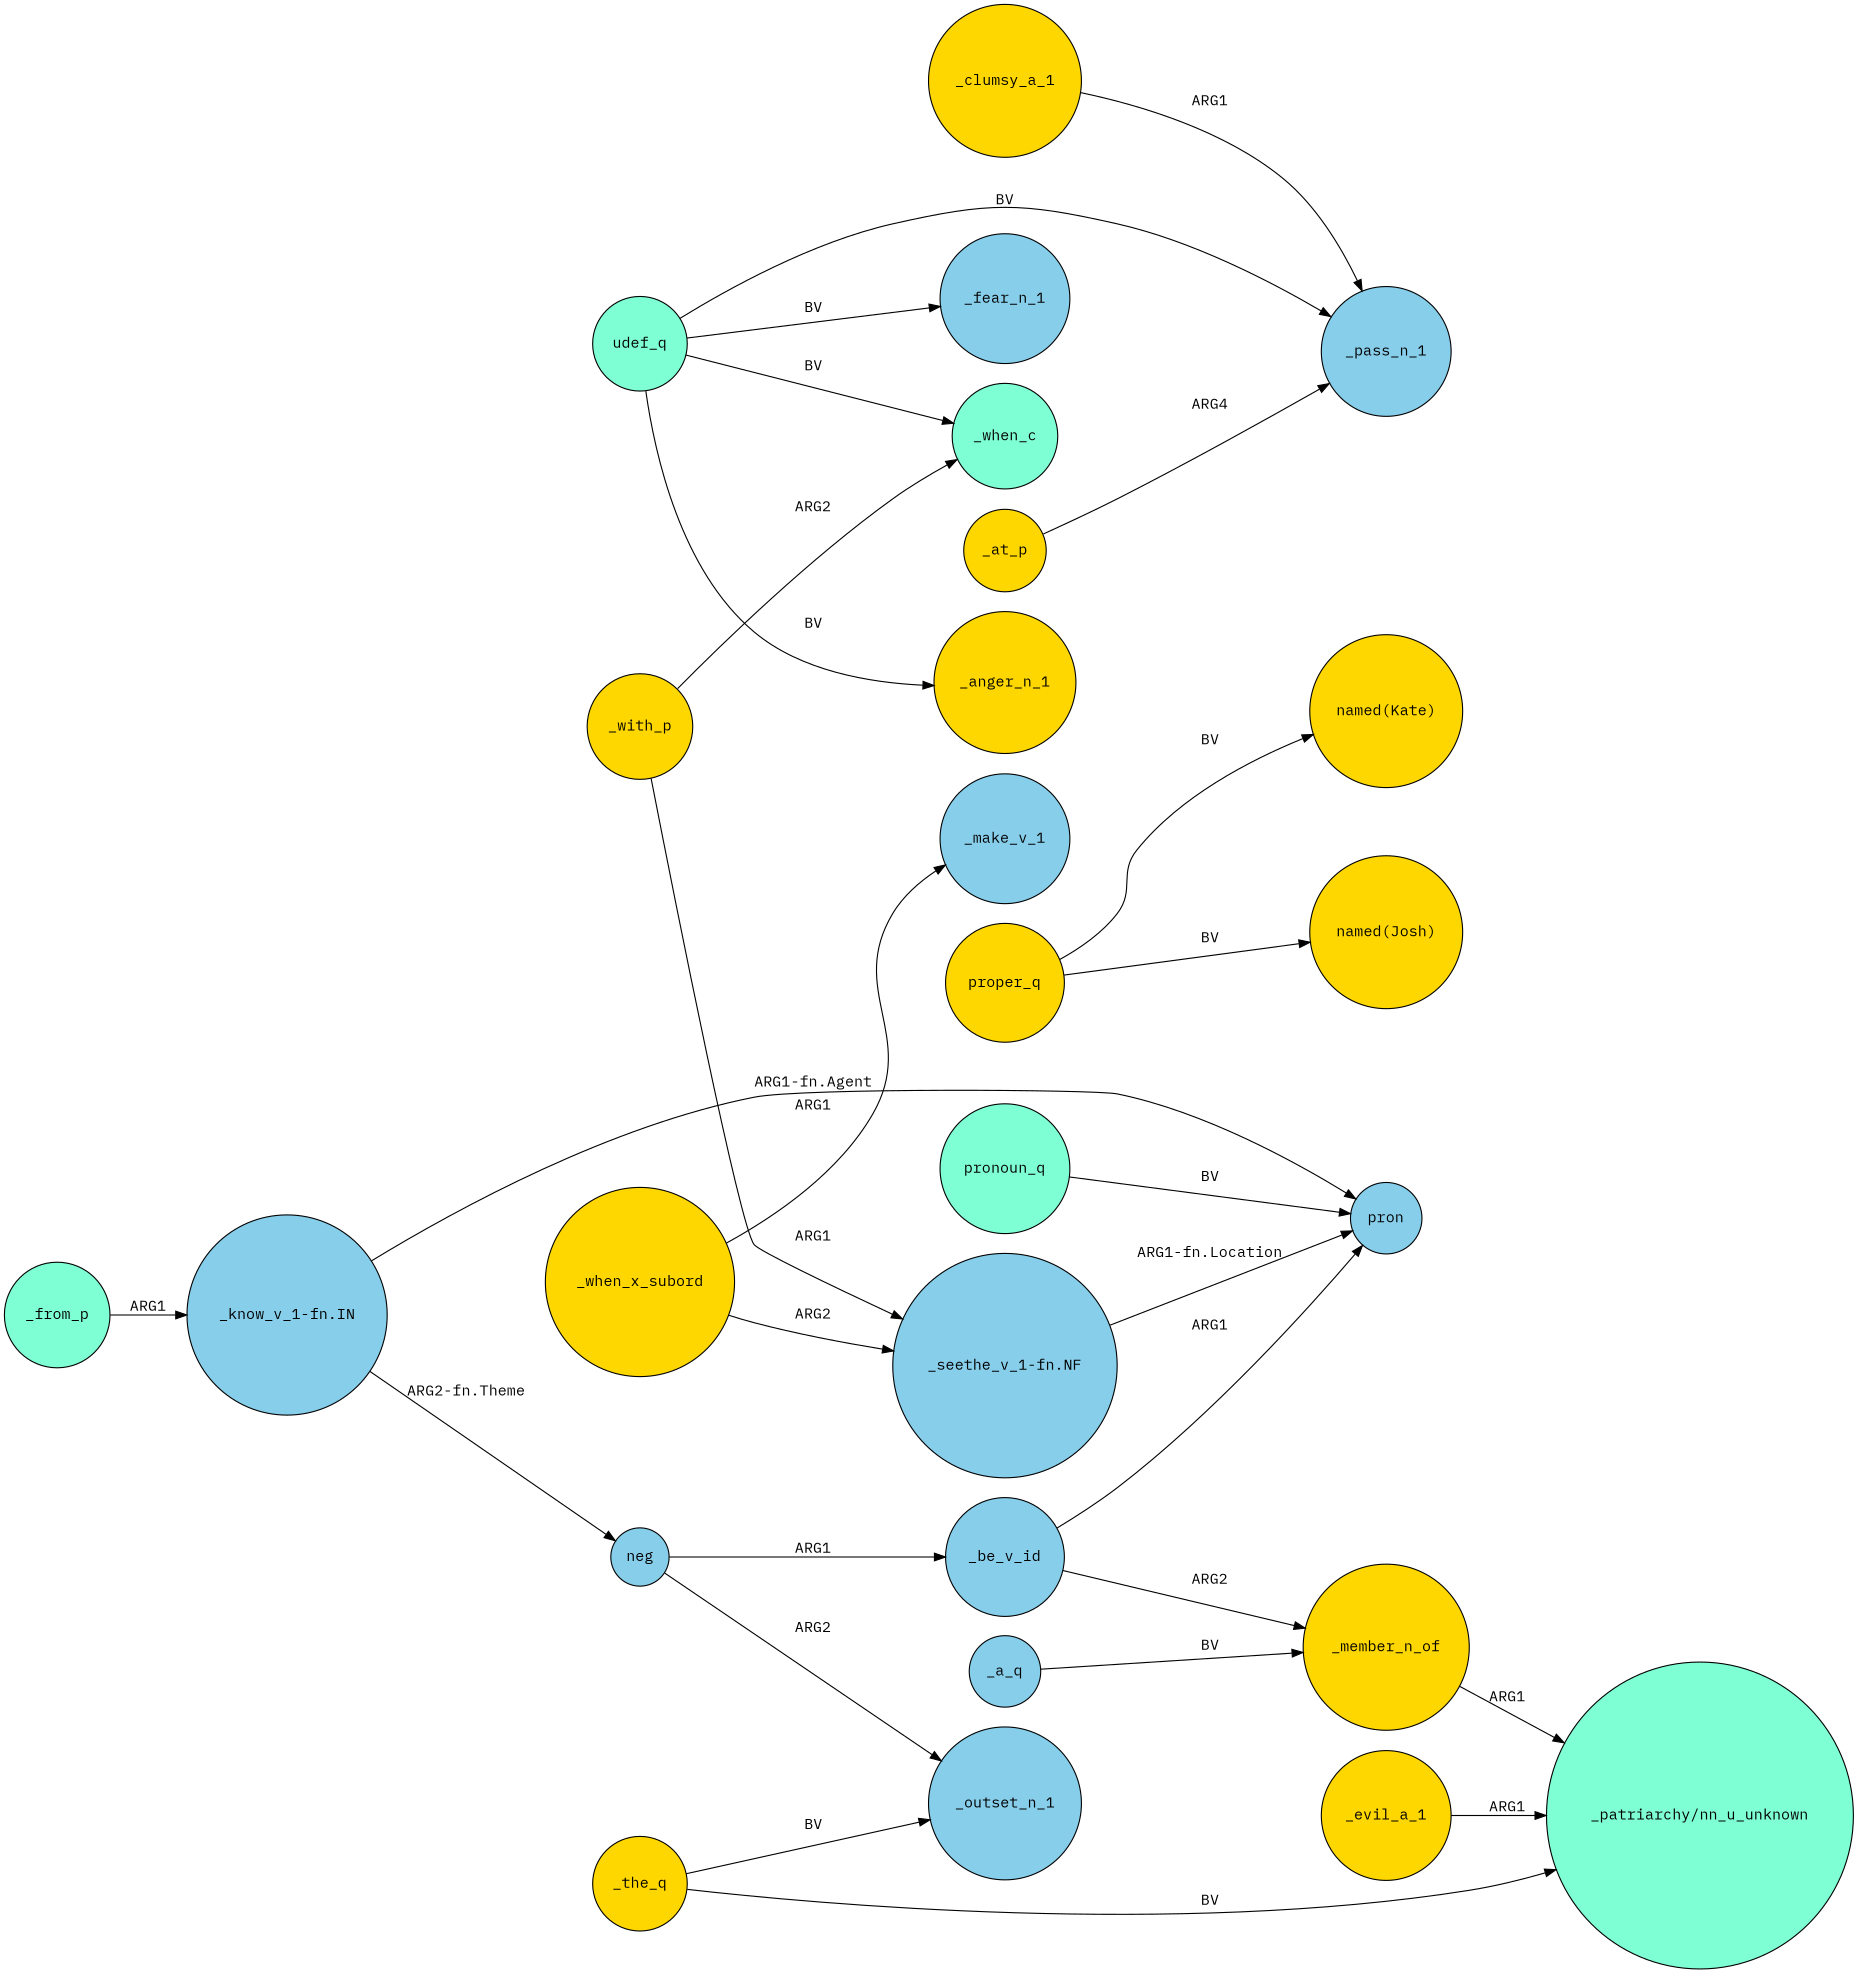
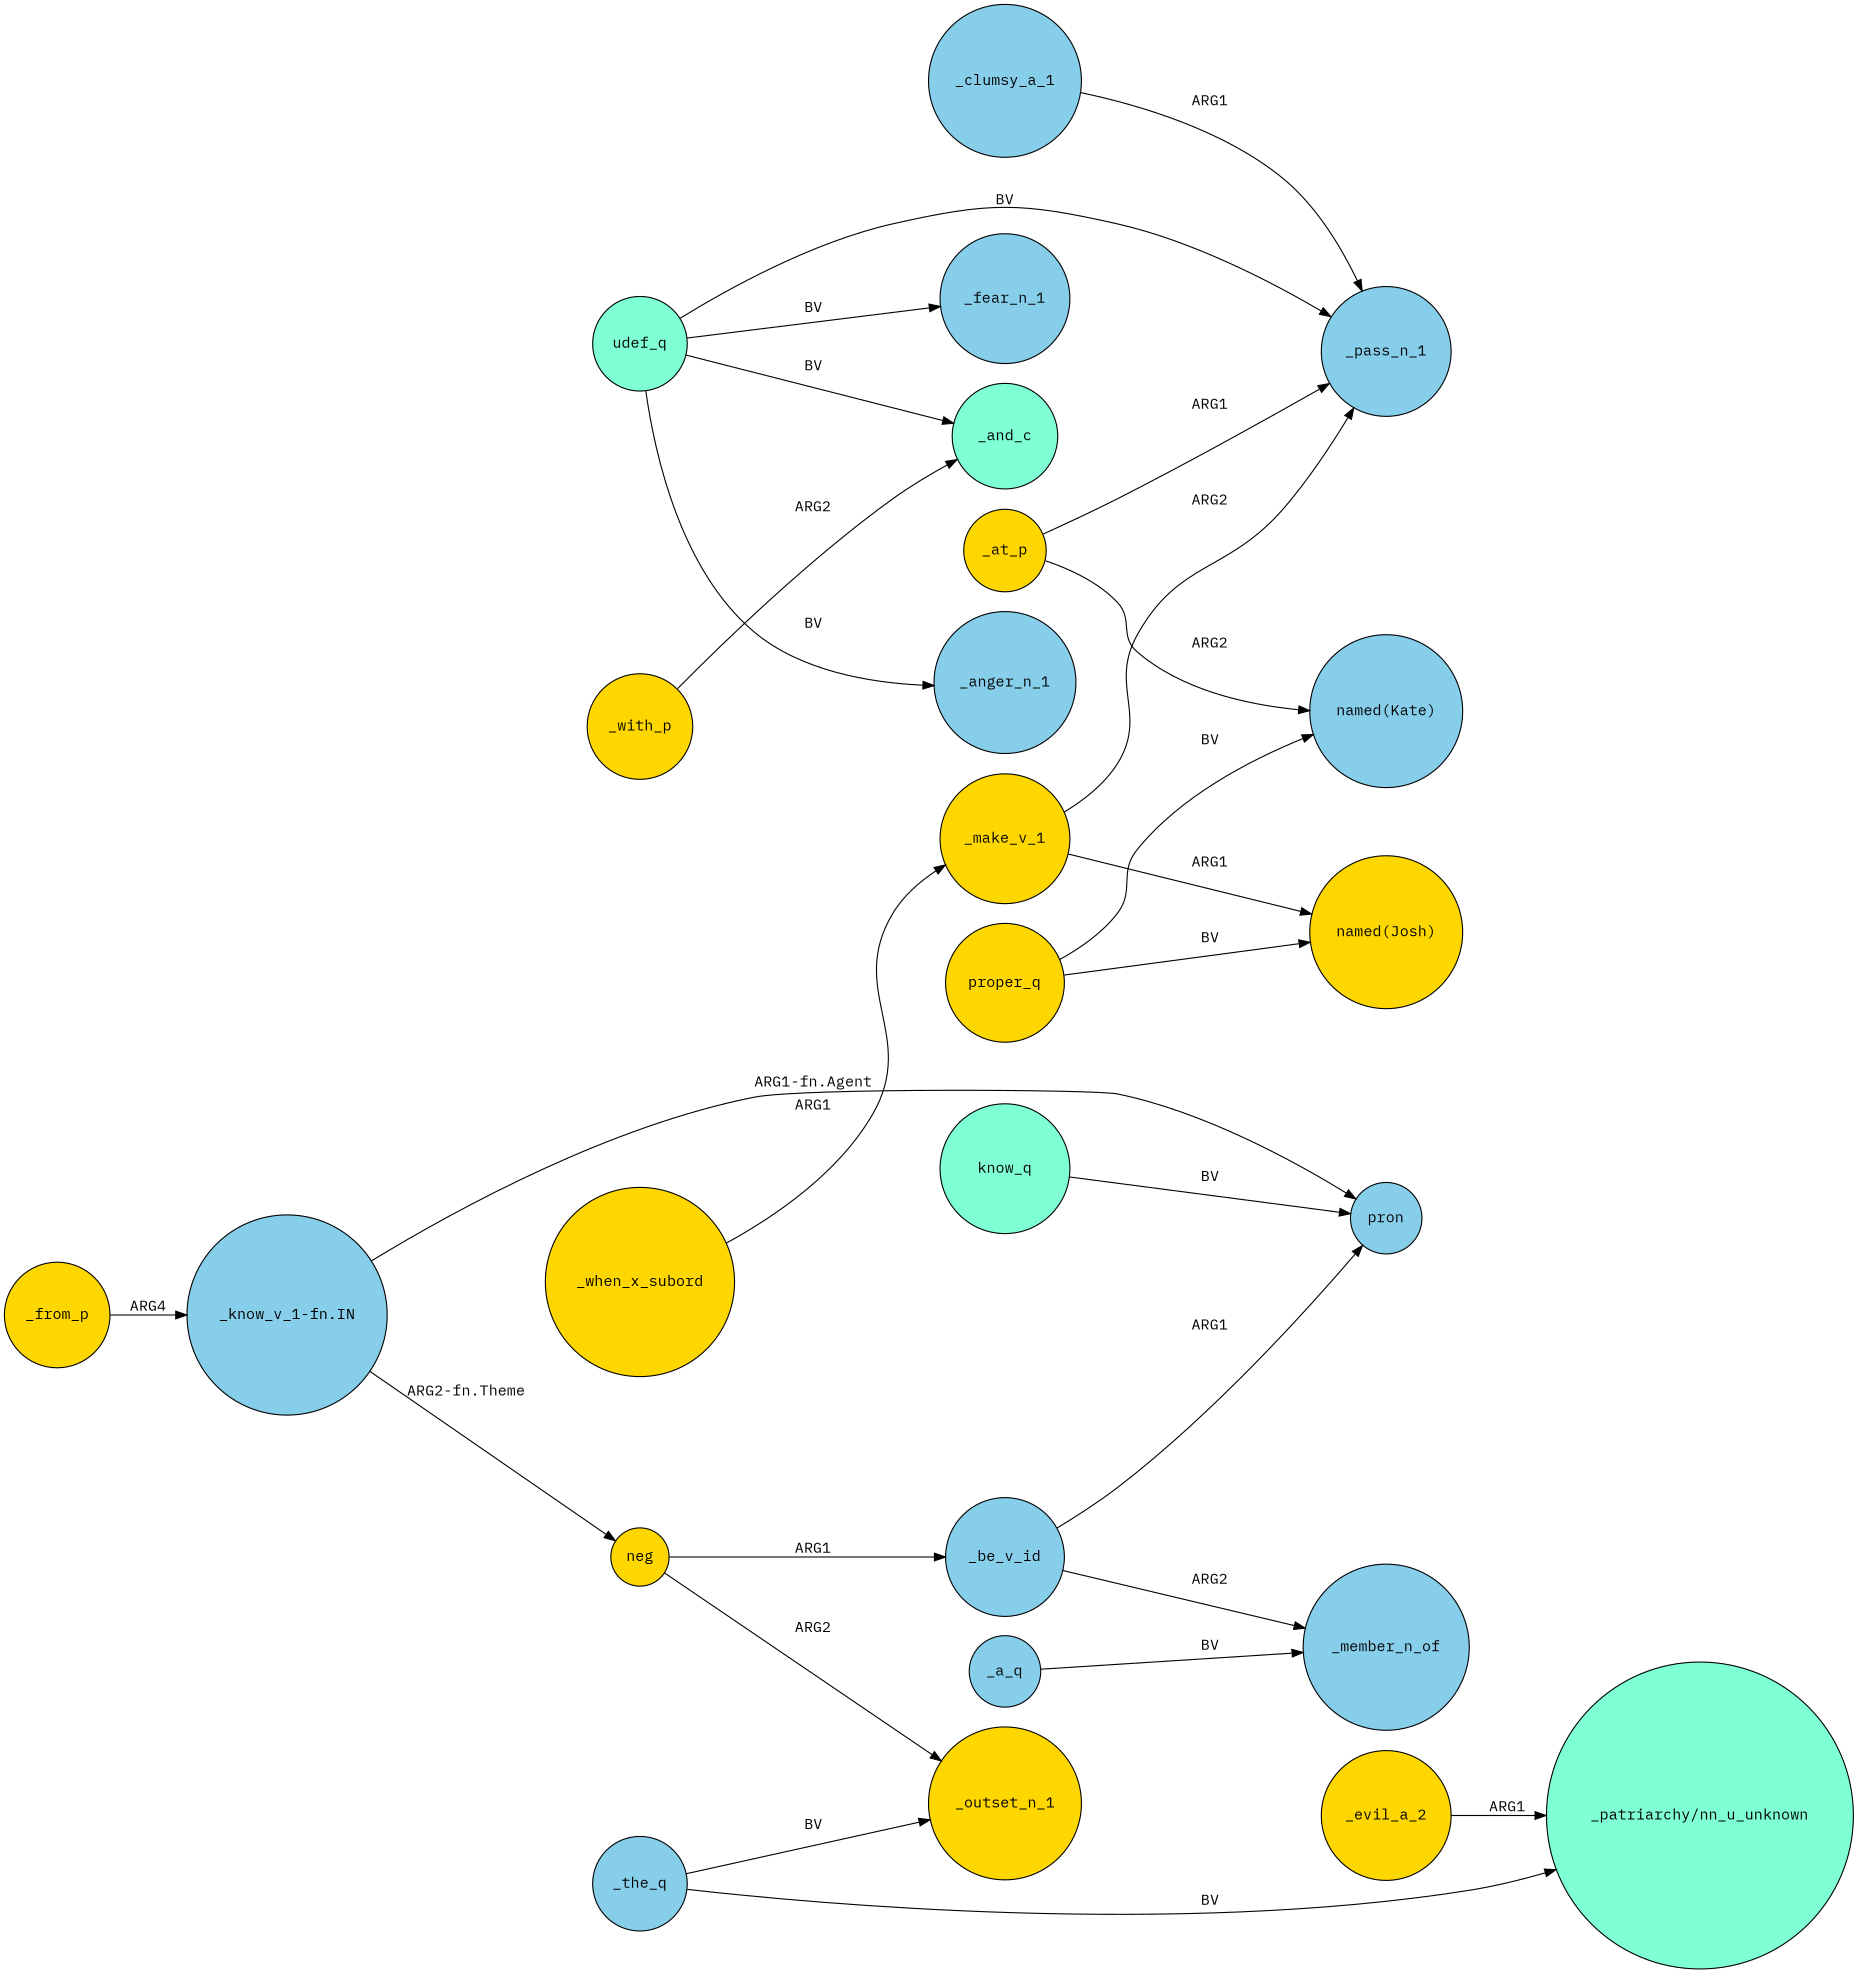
(1005, 81) -> (1005, 81)
(1210, 405) -> (1210, 405)
(1005, 436) -> (1005, 436)
none -> (1168, 595)
none -> (1151, 662)
(1005, 683) -> (1005, 683)
(1386, 711) -> (1386, 711)
(1005, 839) -> (1005, 839)
none -> (1184, 883)
(1005, 1169) -> (1005, 1169)
(148, 1307) -> (148, 1307)
(57, 1315) -> (57, 1315)
(1005, 1366) -> none
(640, 1557) -> (640, 1557)
(1386, 1647) -> (1386, 1647)
(1507, 1712) -> none
(1005, 1803) -> (1005, 1803)
(1386, 1816) -> (1386, 1816)
(640, 1884) -> (640, 1884)
